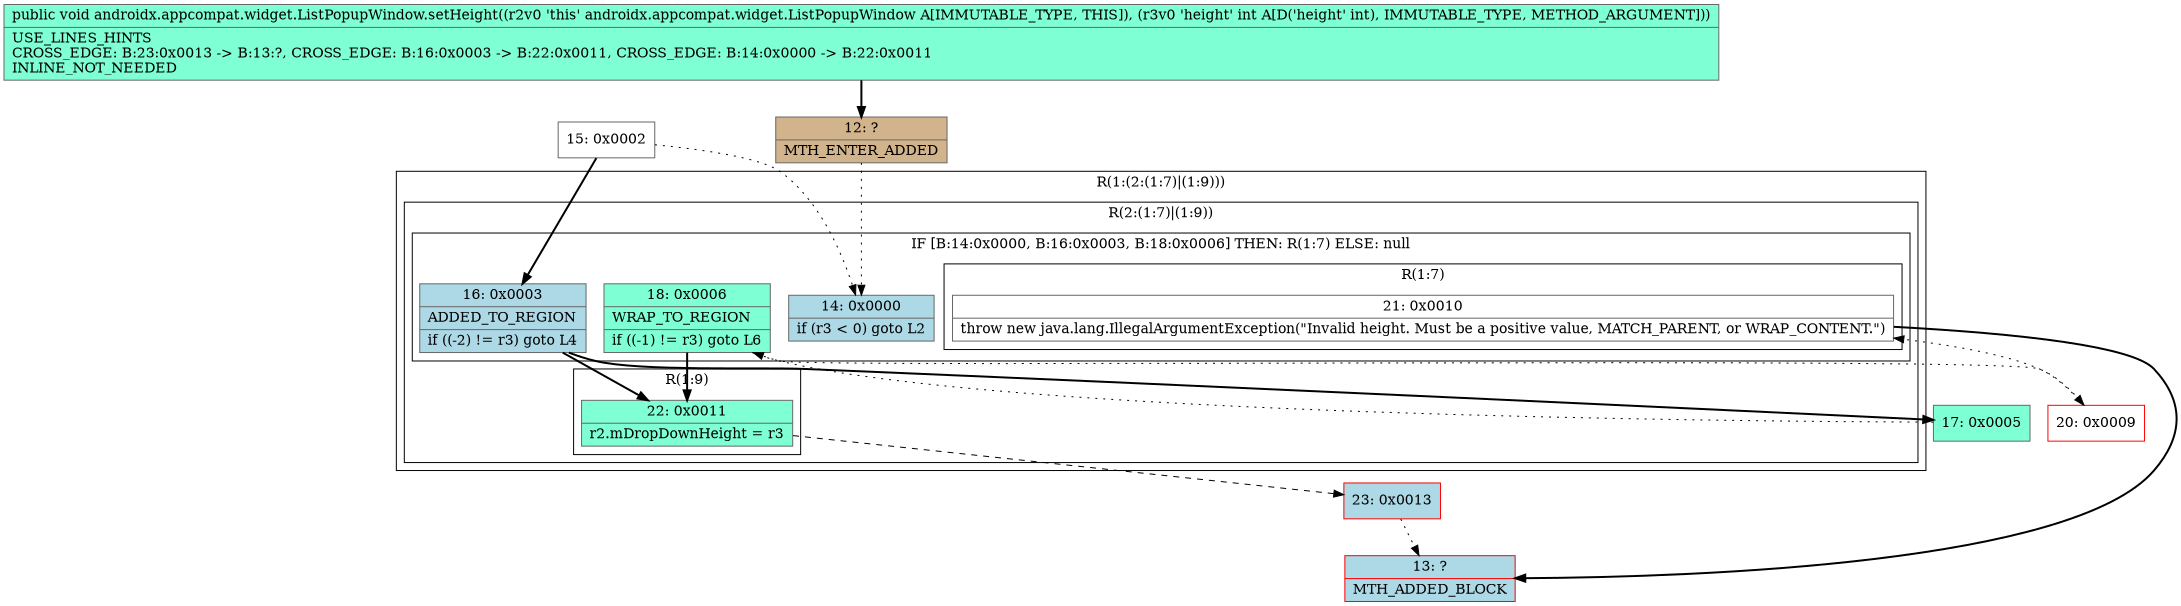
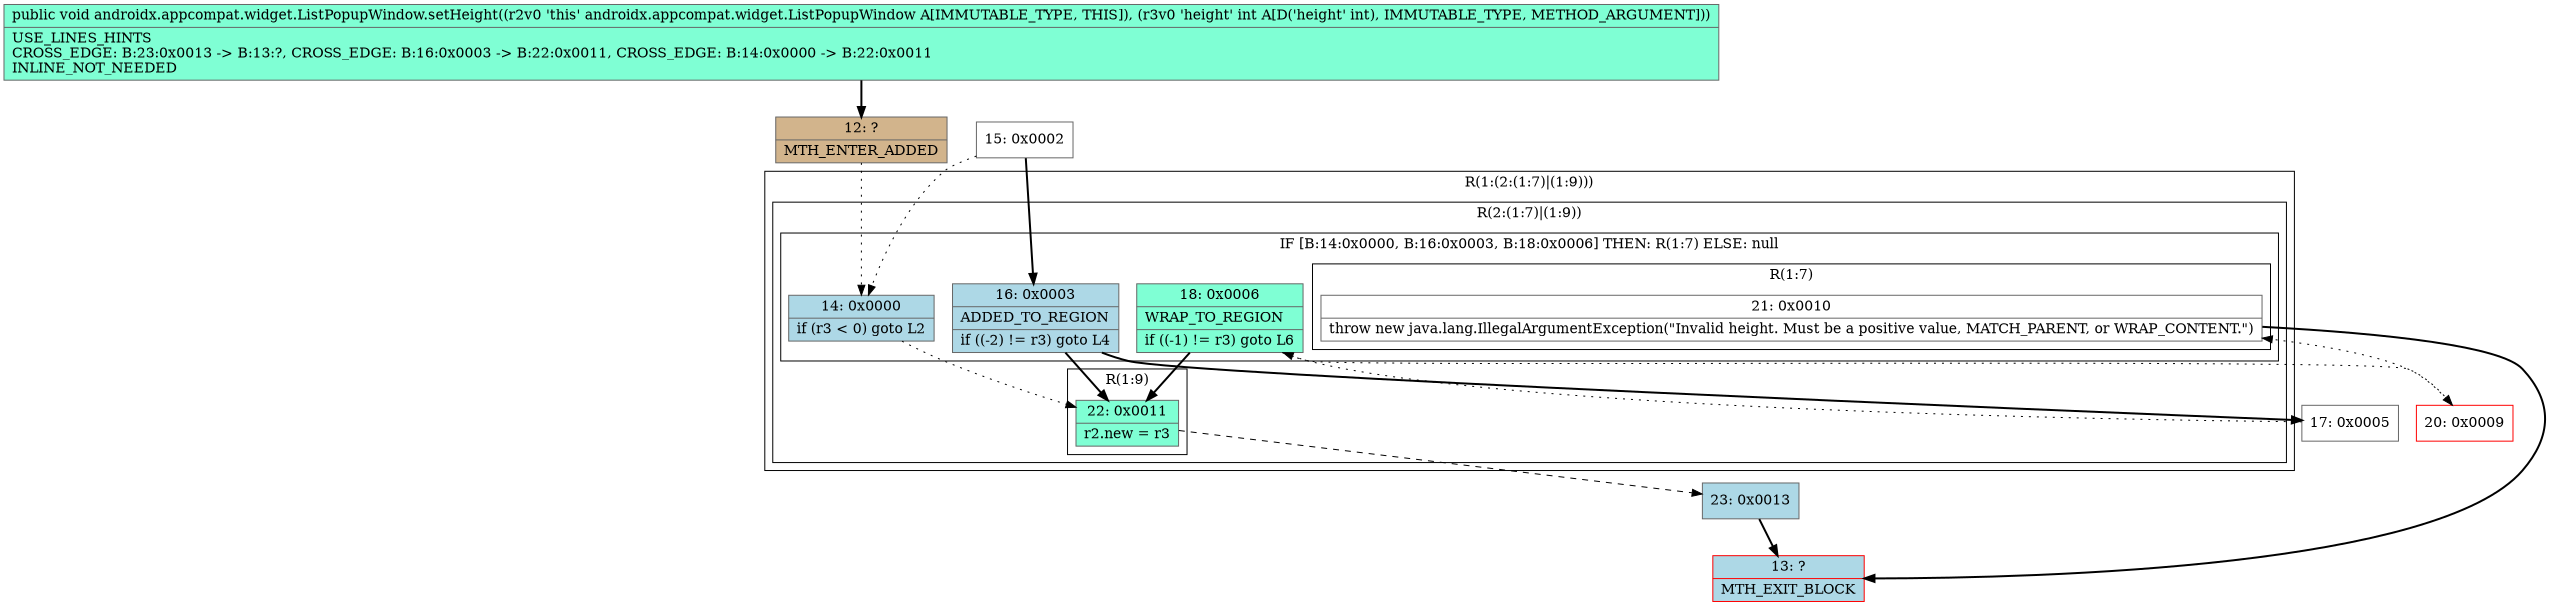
none -> (983, 376)
(1982, 423) -> (2350, 423)
(687, 434) -> (1127, 434)
(1392, 501) -> (1751, 501)
(1408, 533) -> (1766, 533)
(1430, 590) -> (1789, 590)
